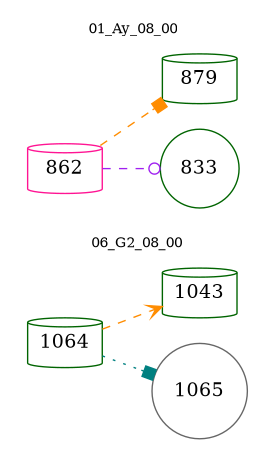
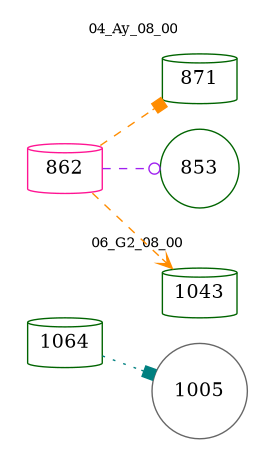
(133, 30) -> (133, 30)
(200, 79) -> (200, 79)
(200, 169) -> (200, 169)
(126, 320) -> (112, 211)
(200, 391) -> (200, 391)
